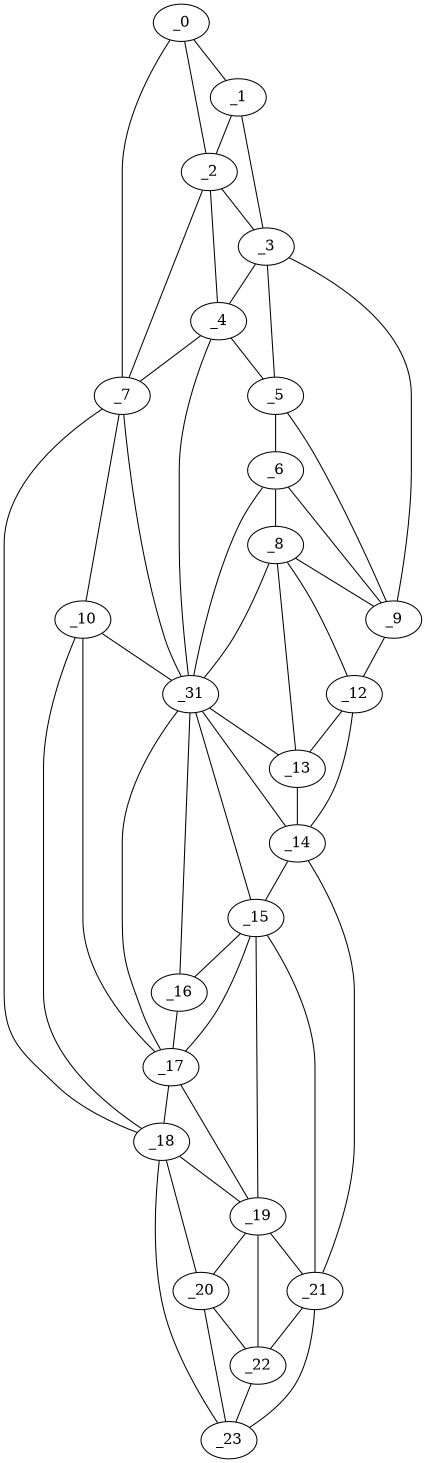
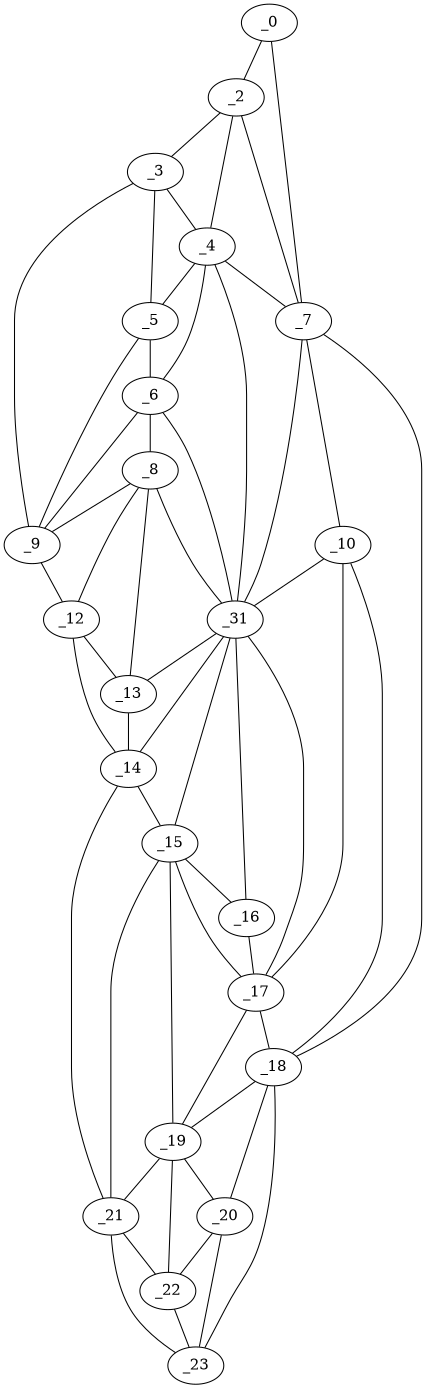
(238, 97) -> none
none -> (193, 325)
